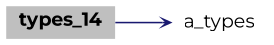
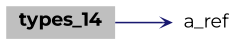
(219, 23) -> (206, 23)
